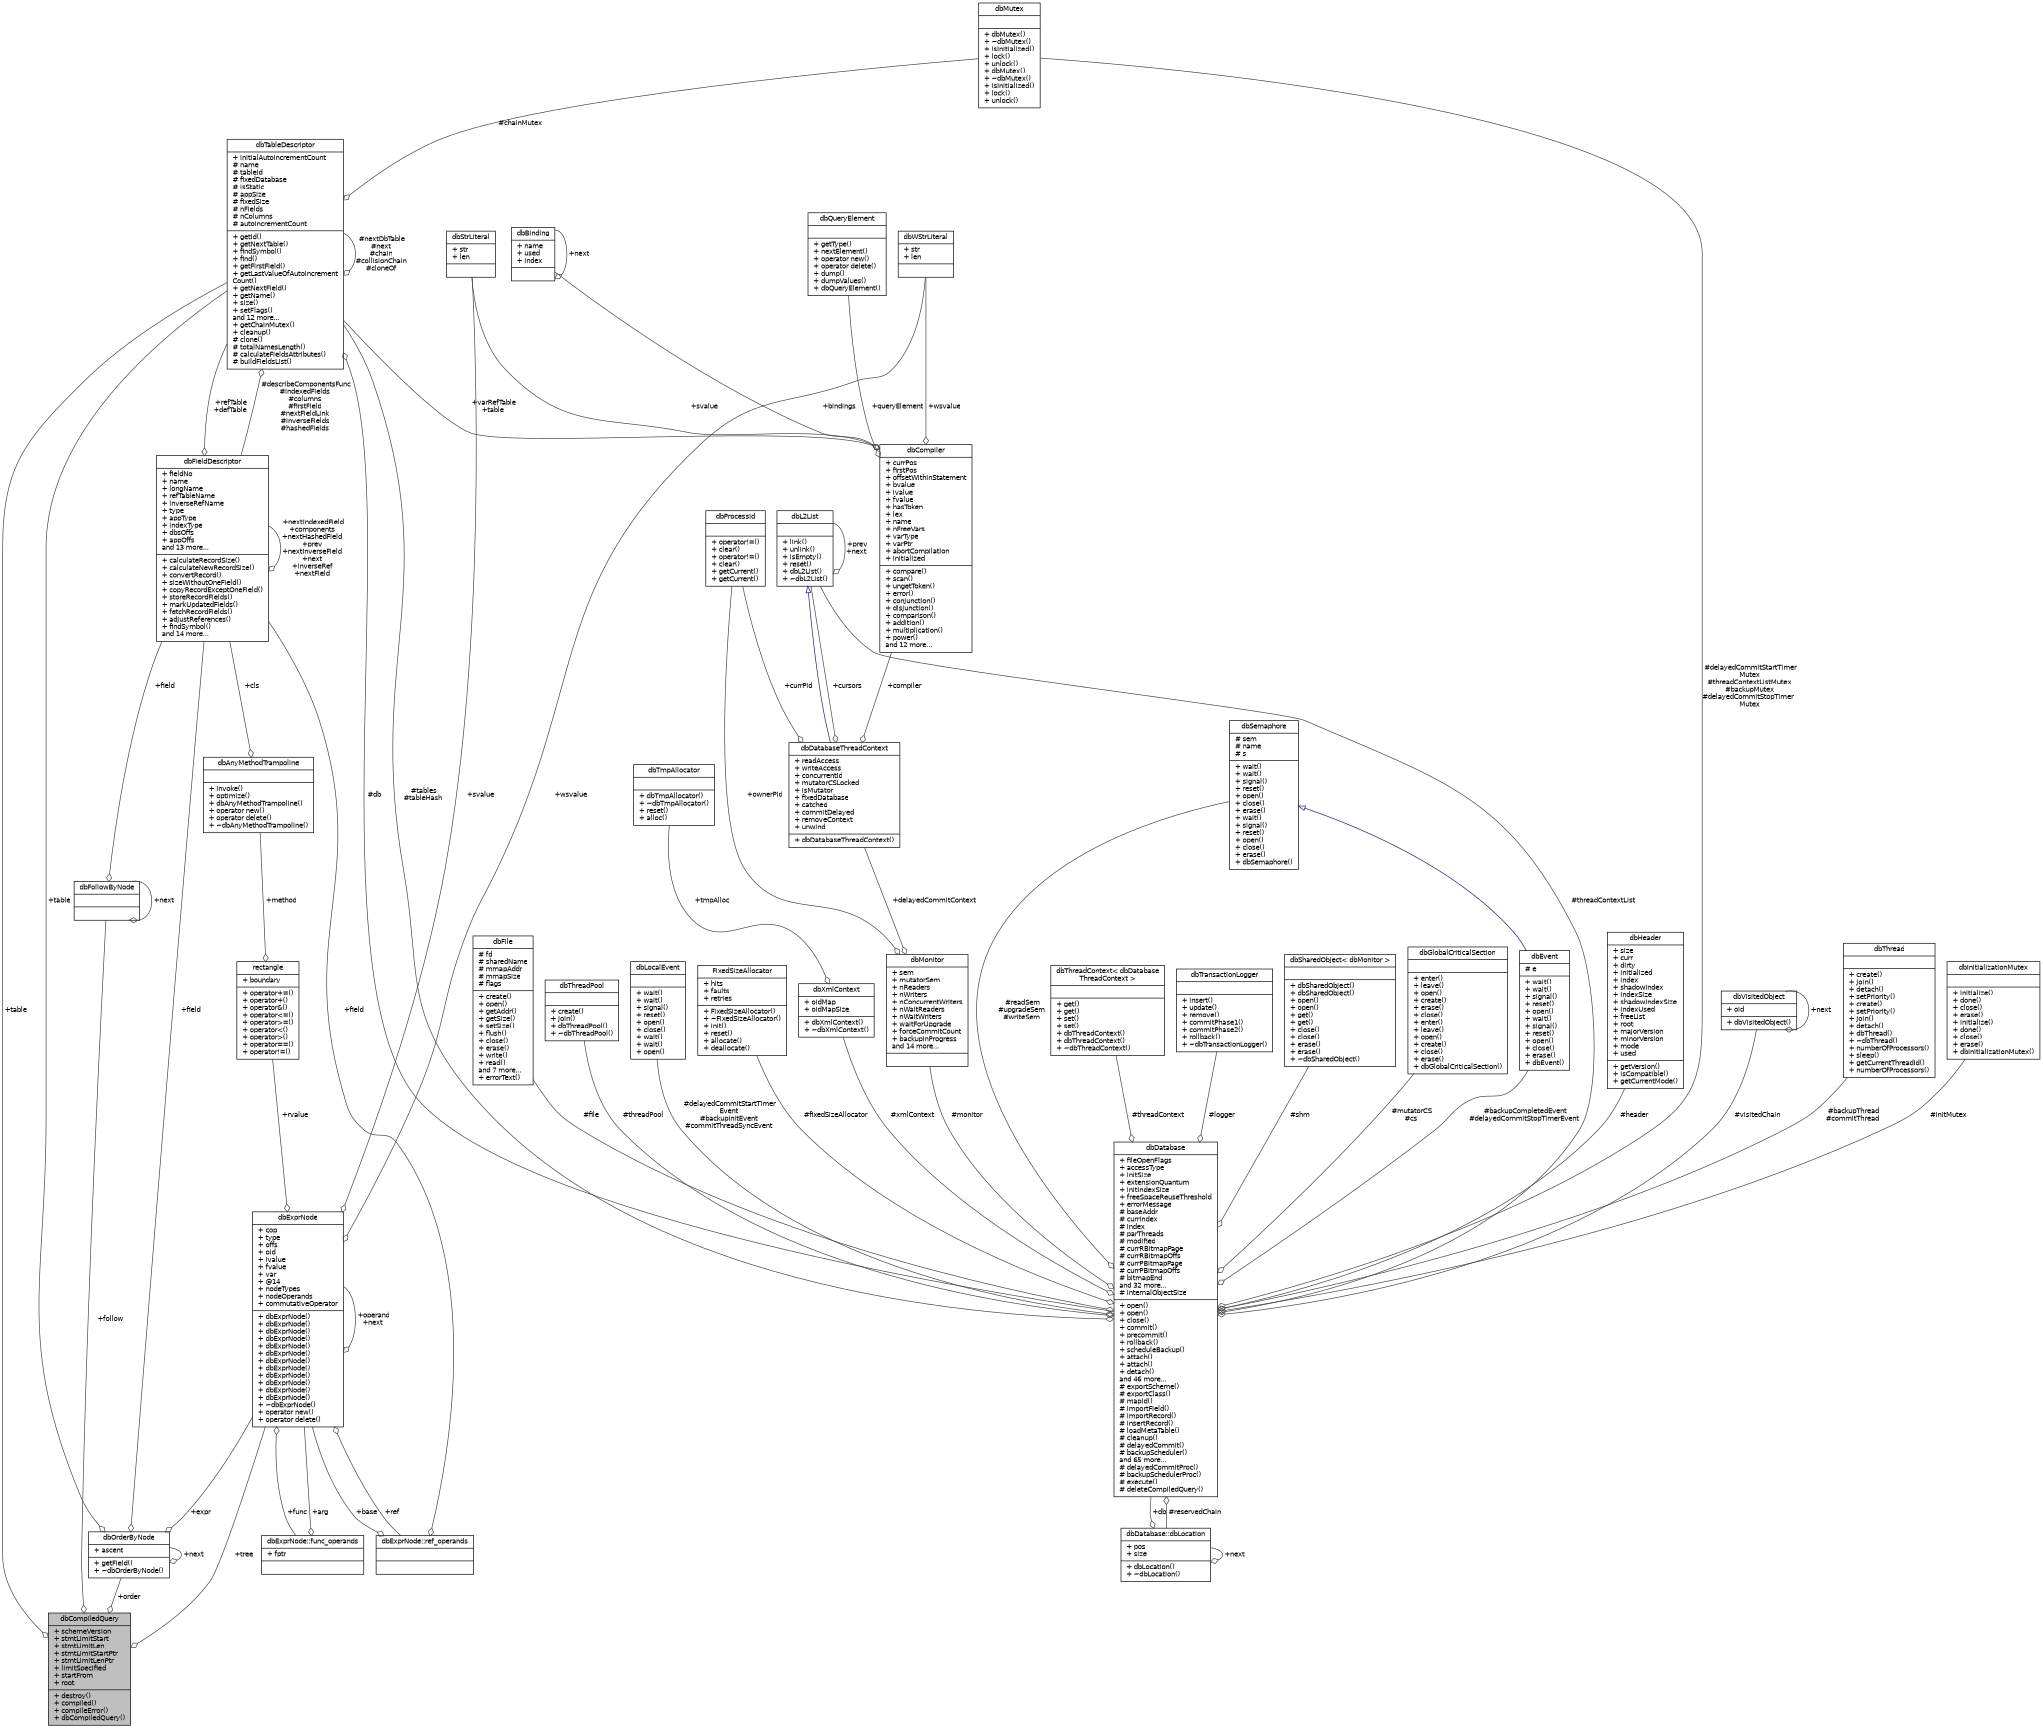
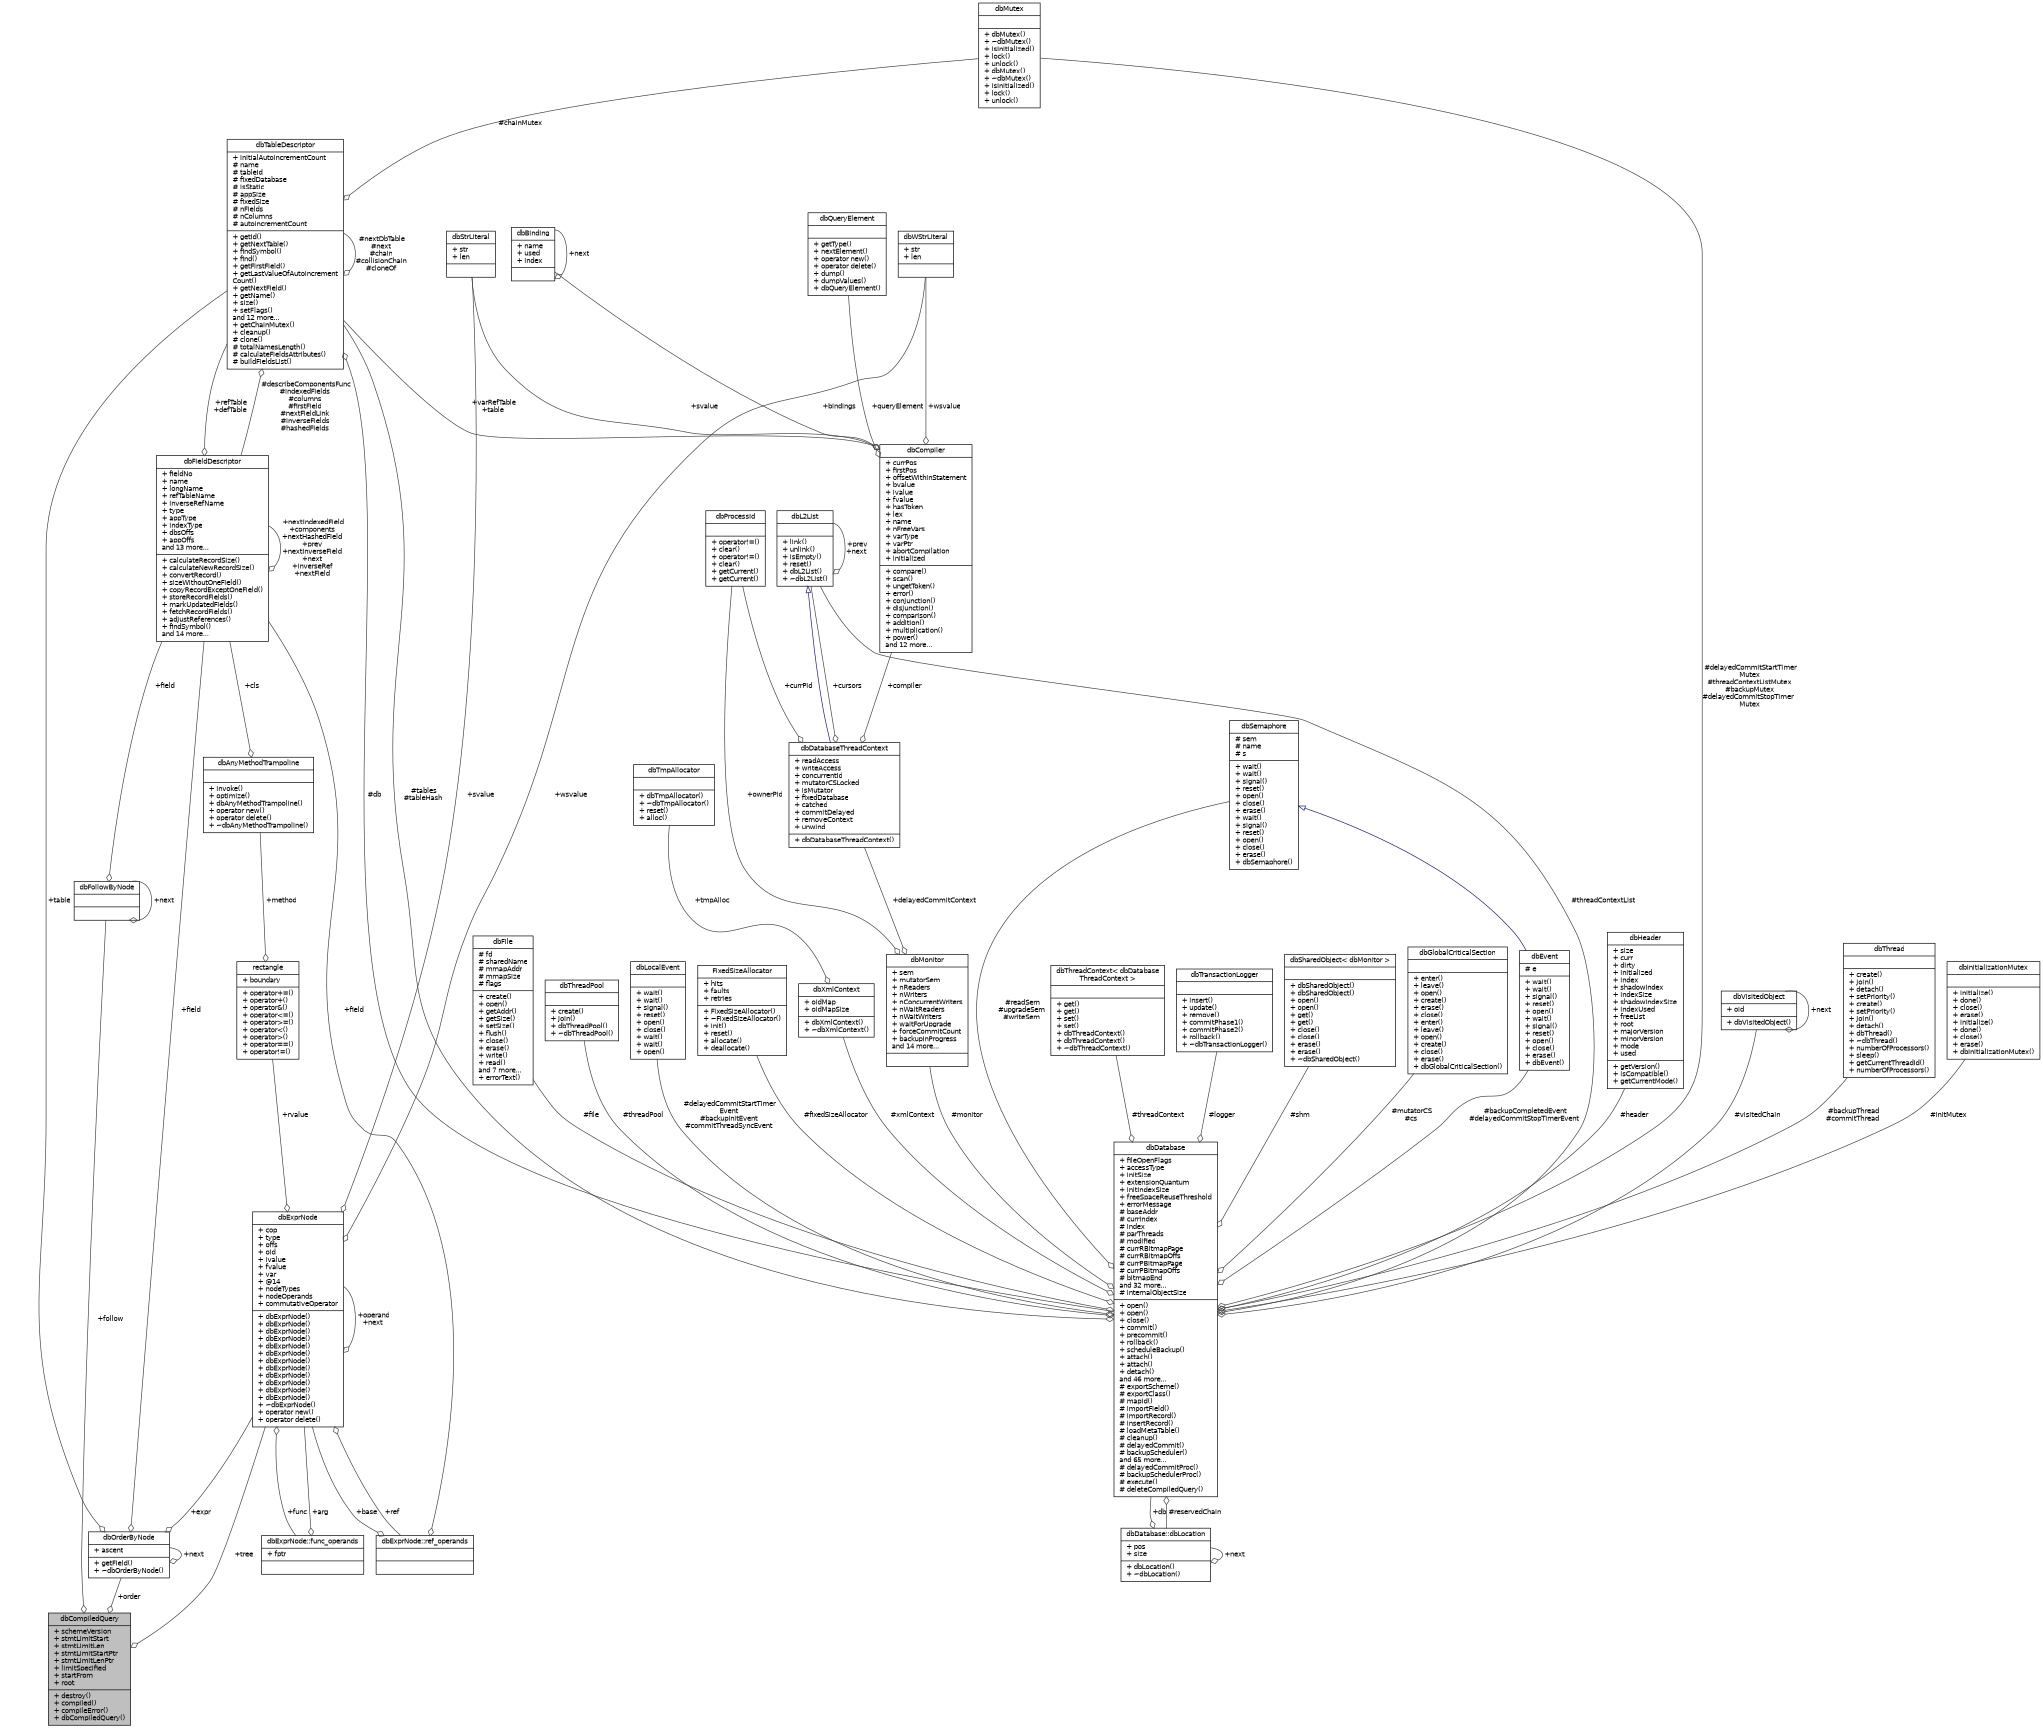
(3, 912) -> none
